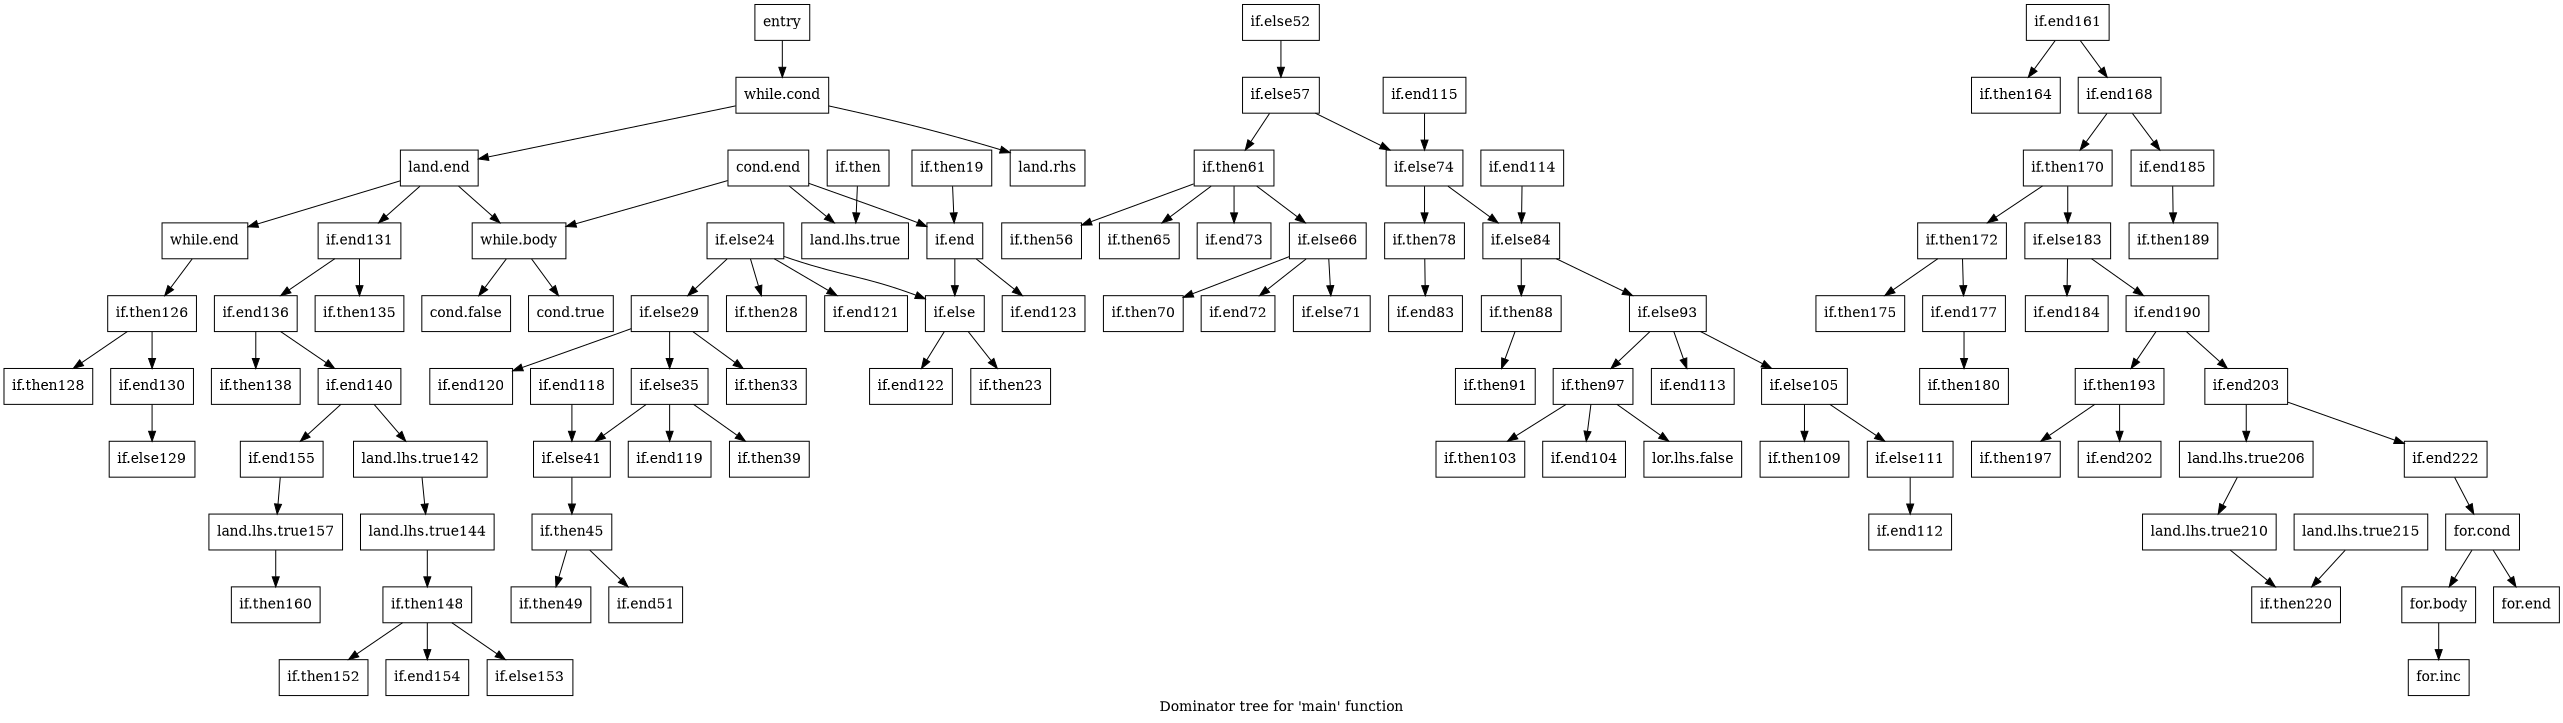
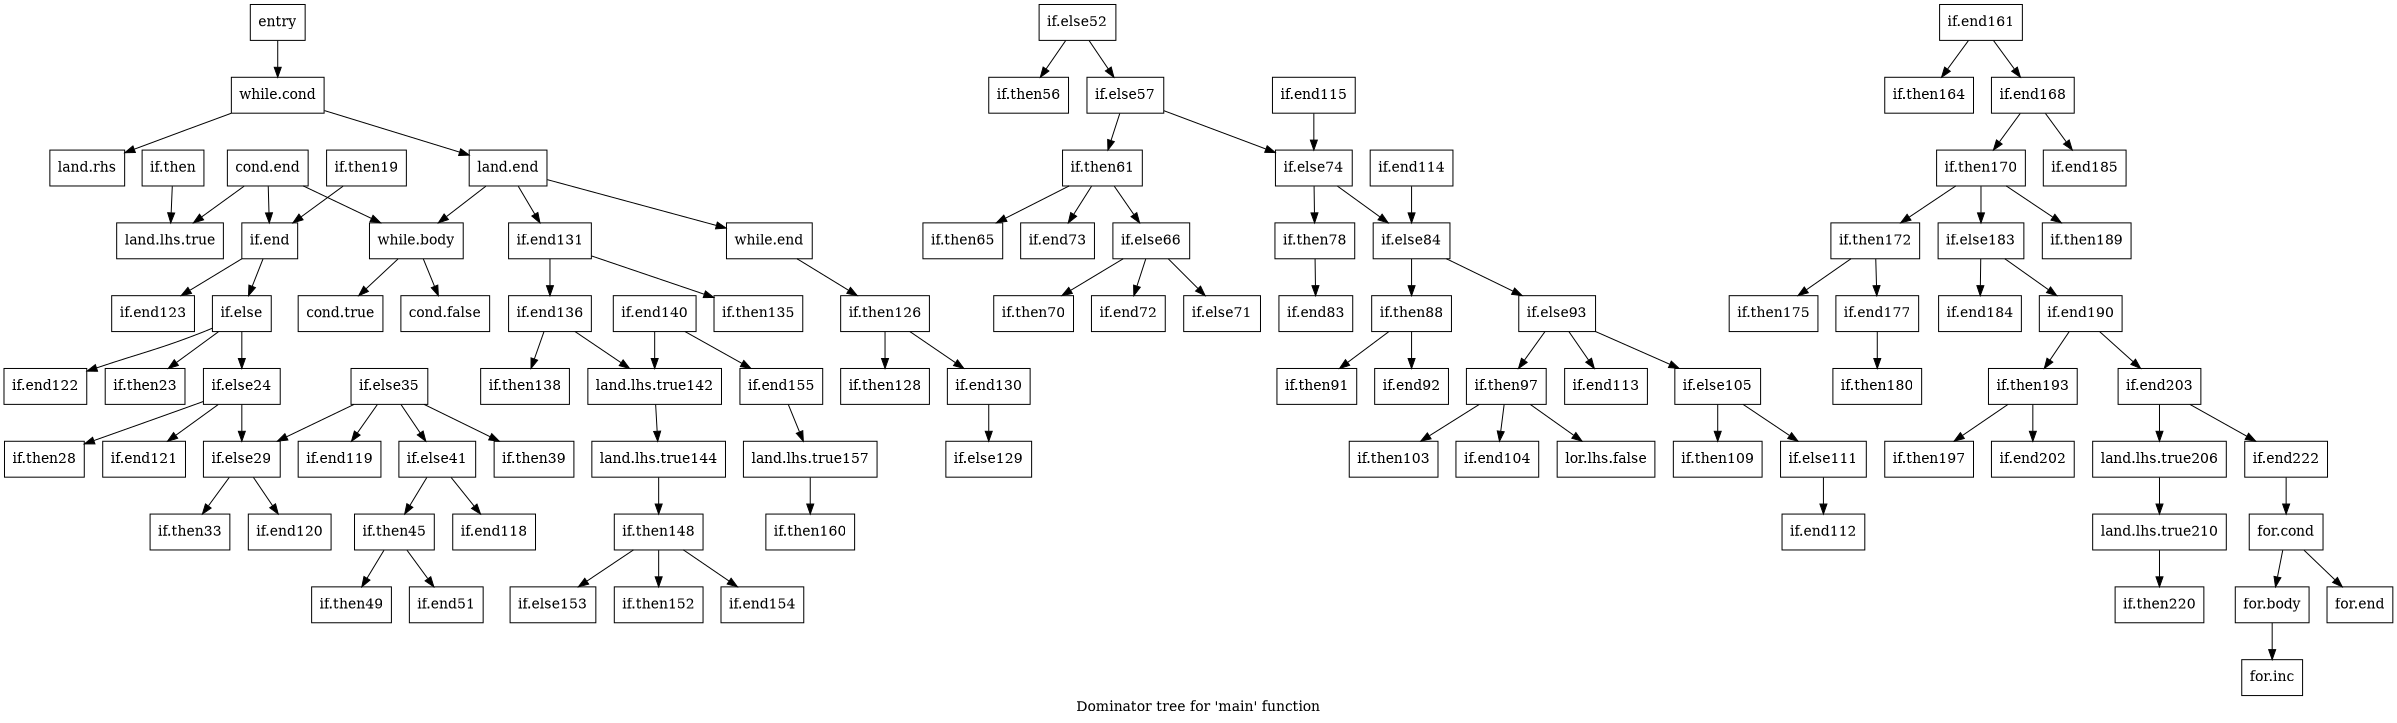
(2173, 200) -> (2029, 202)
(1142, 203) -> (1056, 55)
(850, 276) -> (242, 345)
(670, 345) -> (320, 421)
(303, 347) -> (598, 347)
none -> (1412, 386)
(572, 418) -> (463, 492)
(2361, 532) -> none
